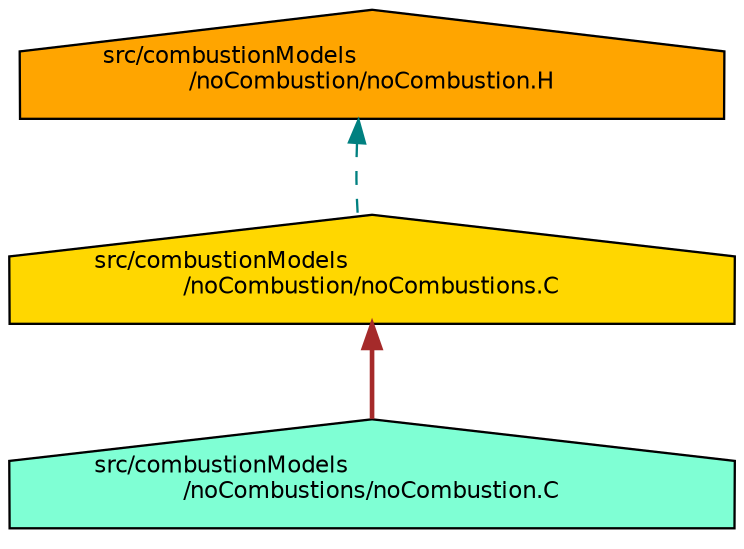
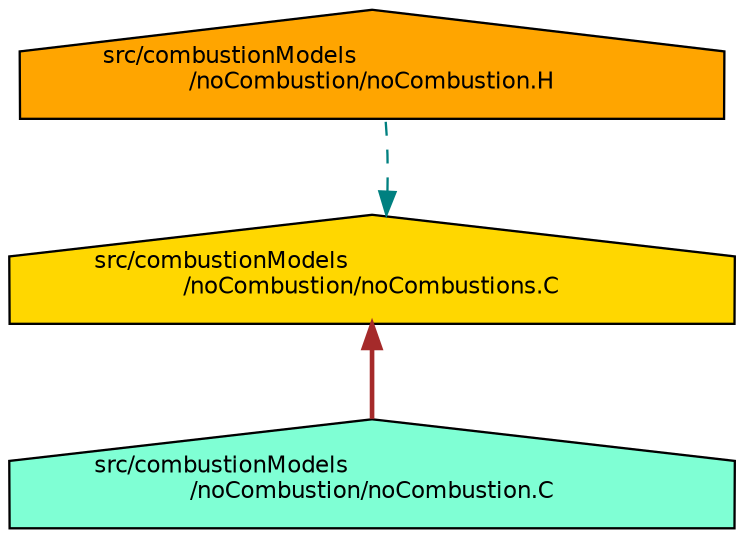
(356, 179) -> (387, 156)
(372, 480) -> (372, 480)
